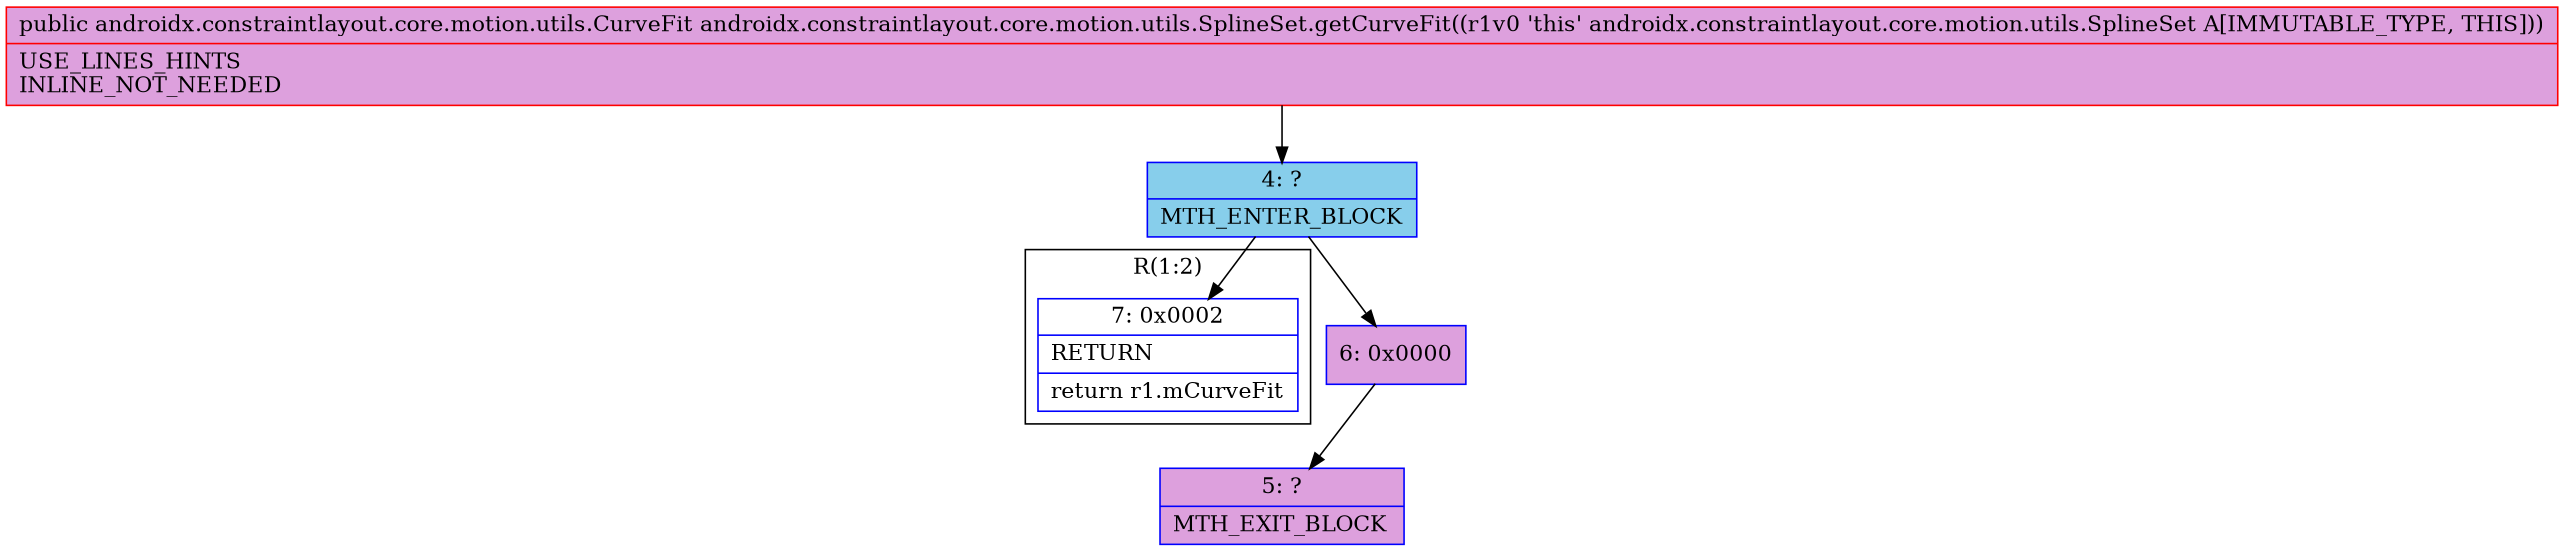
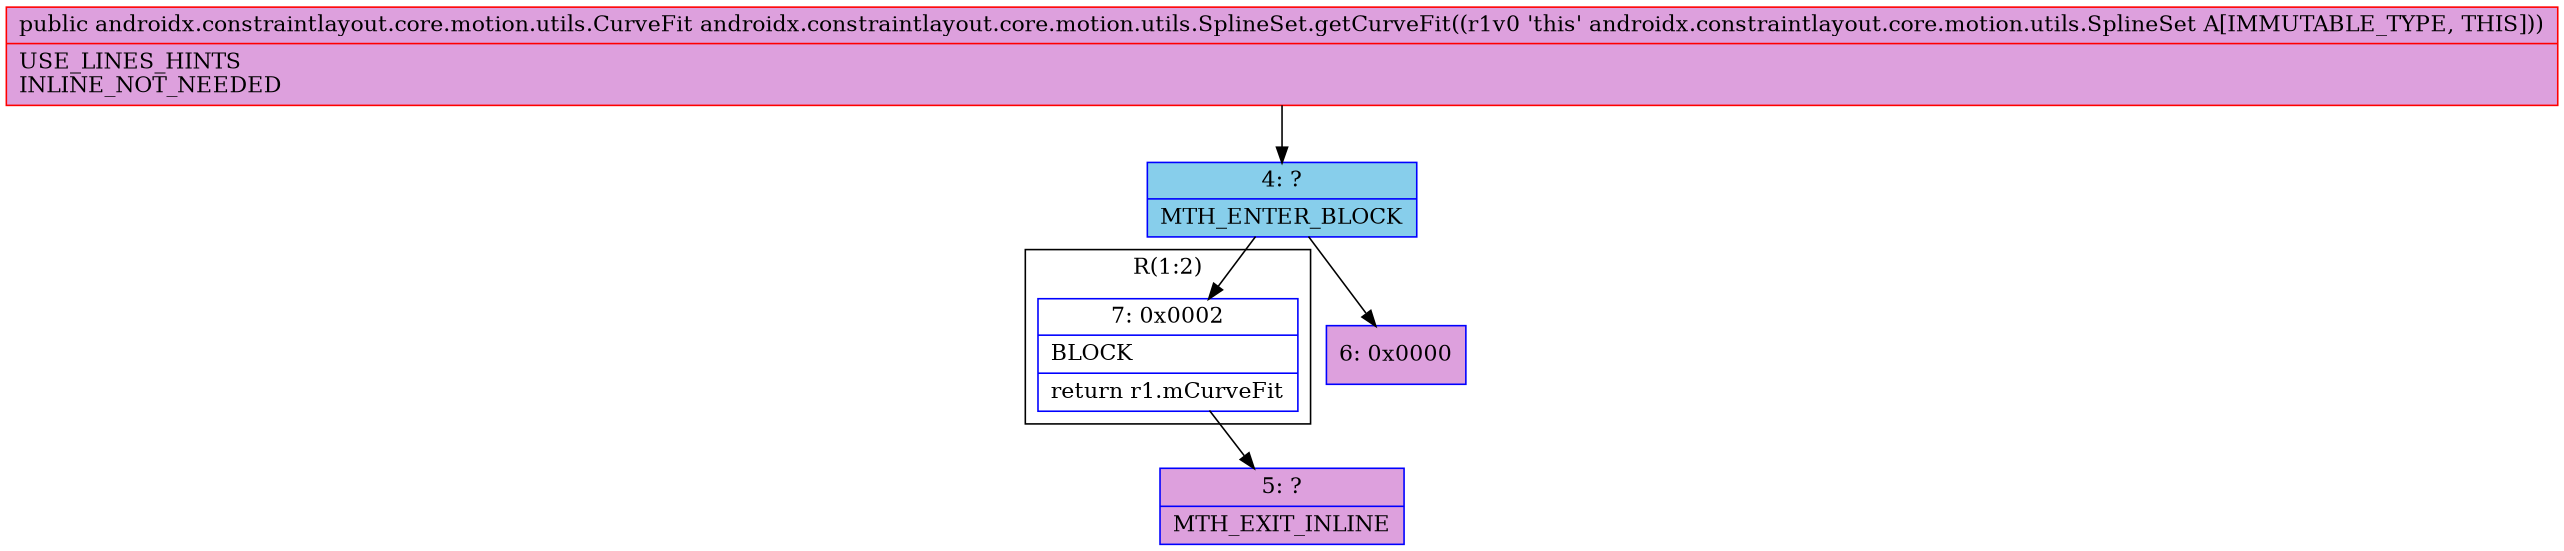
(1102, 353) -> (1092, 353)
(1347, 420) -> (1228, 434)
(1280, 525) -> (1282, 525)
